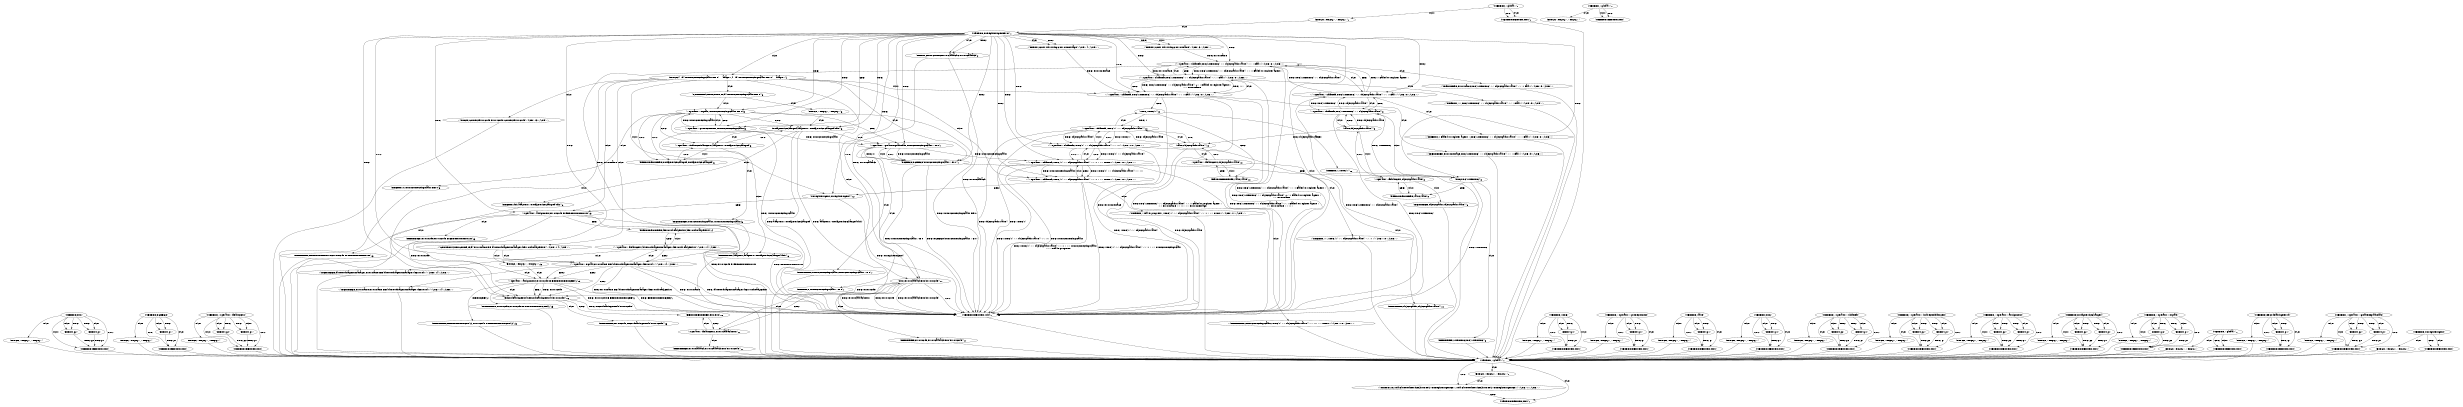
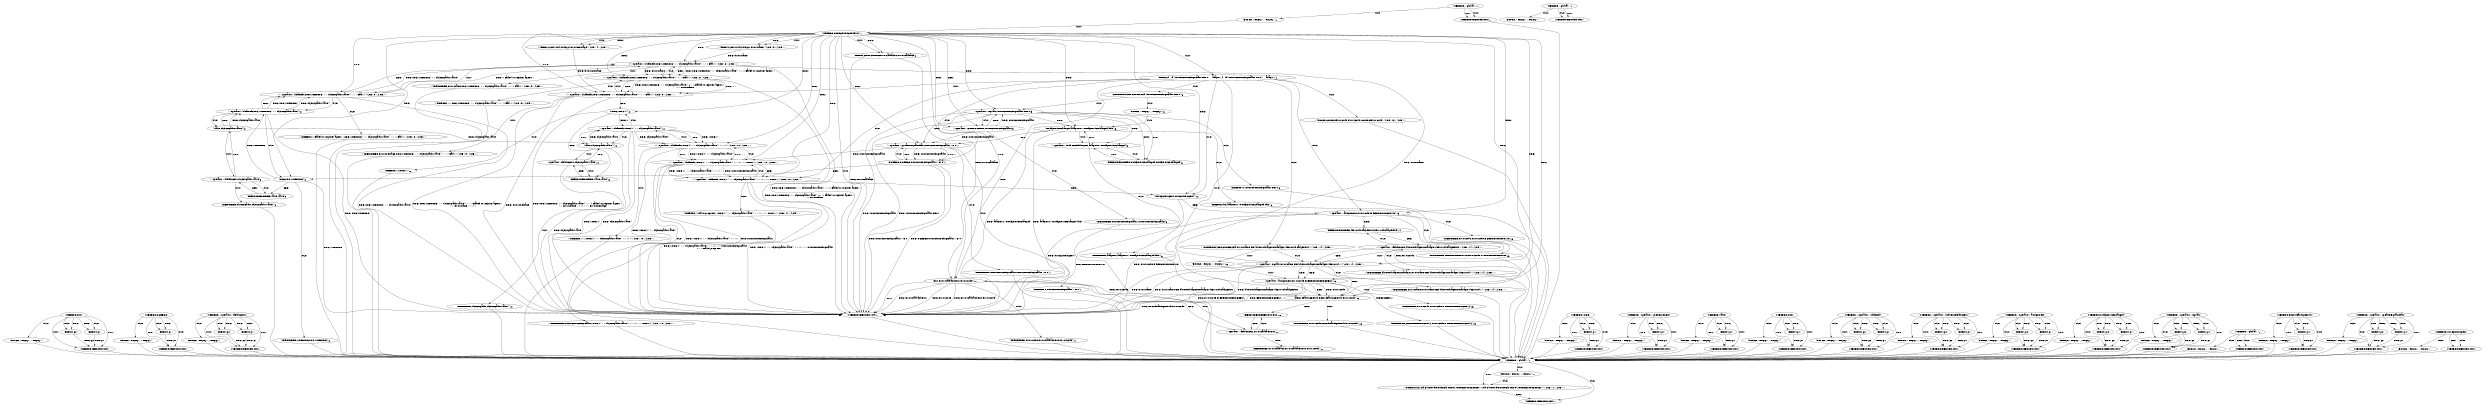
(975, 101) -> (753, 103)
